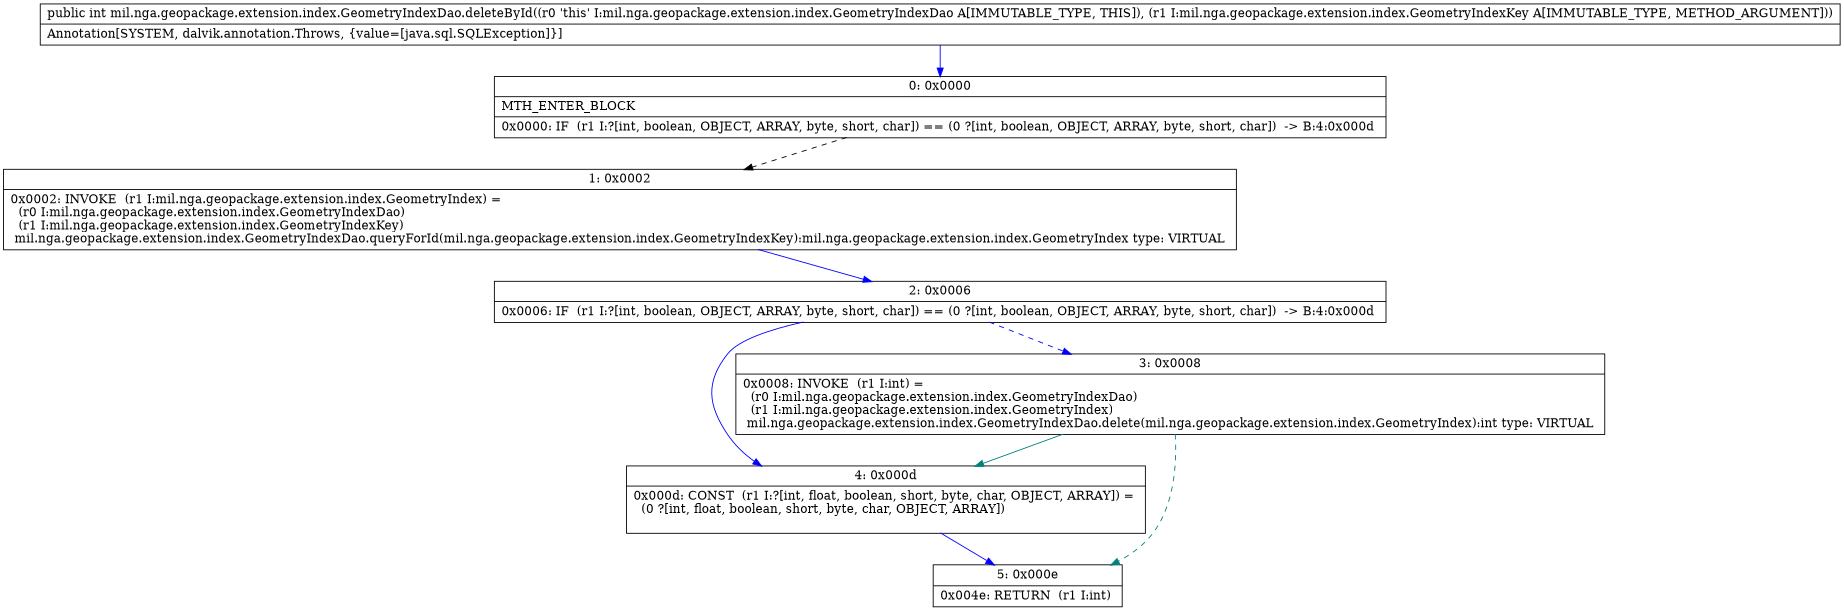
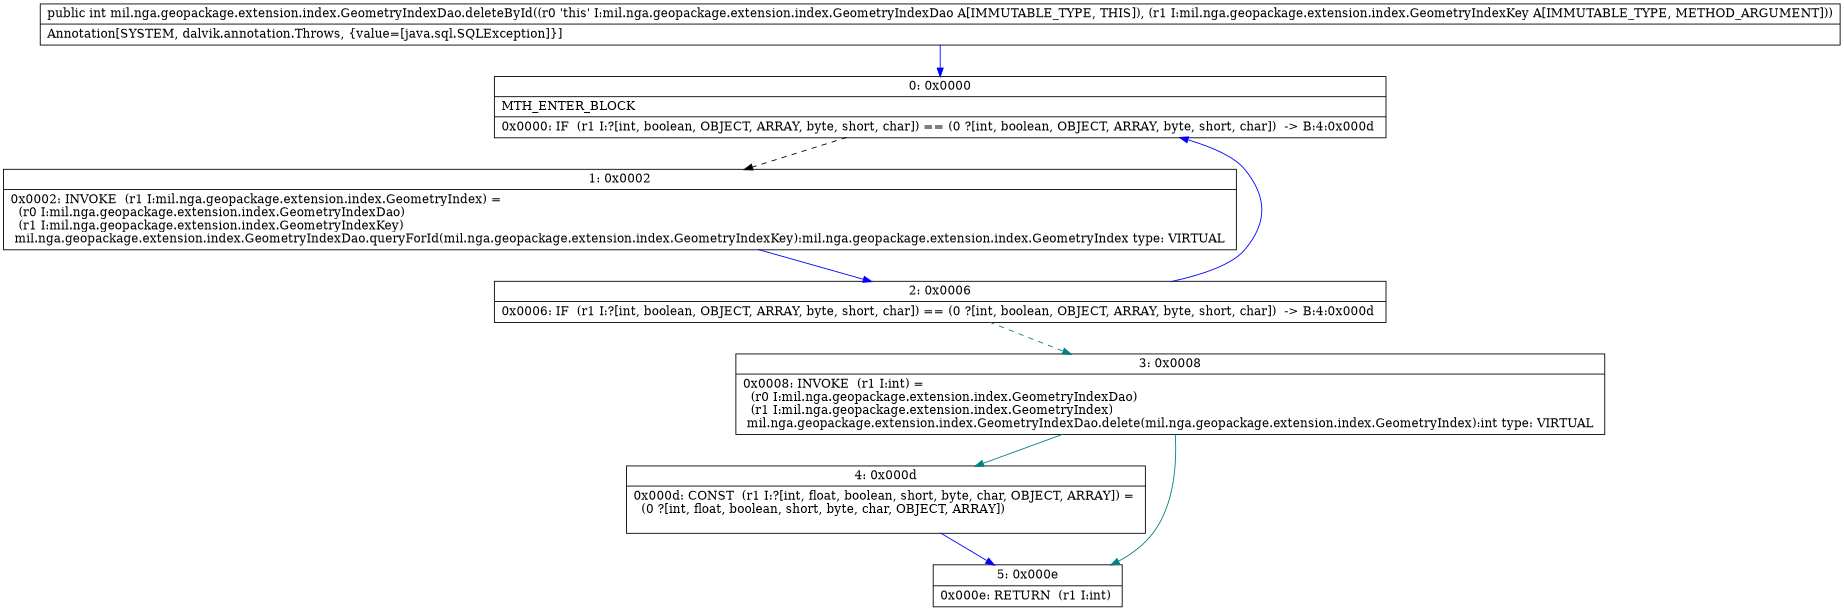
(1026, 337) -> (1026, 337)
(716, 372) -> (1261, 218)
(1167, 507) -> (1167, 507)
(1028, 596) -> (1028, 596)
